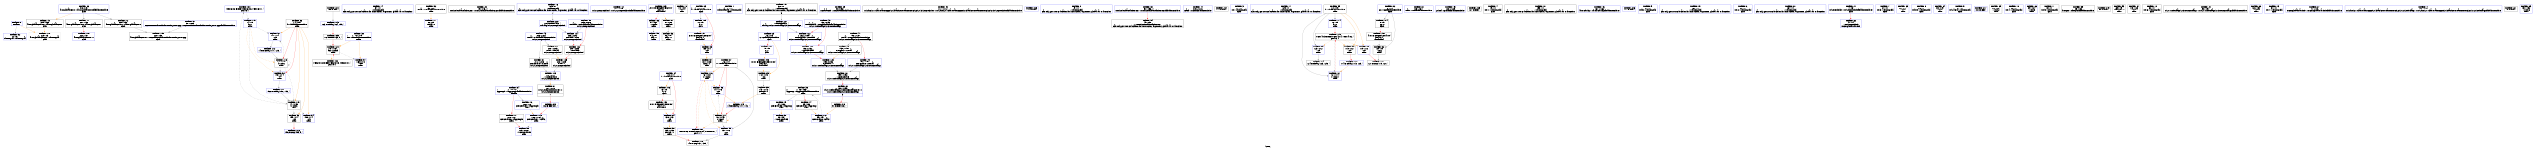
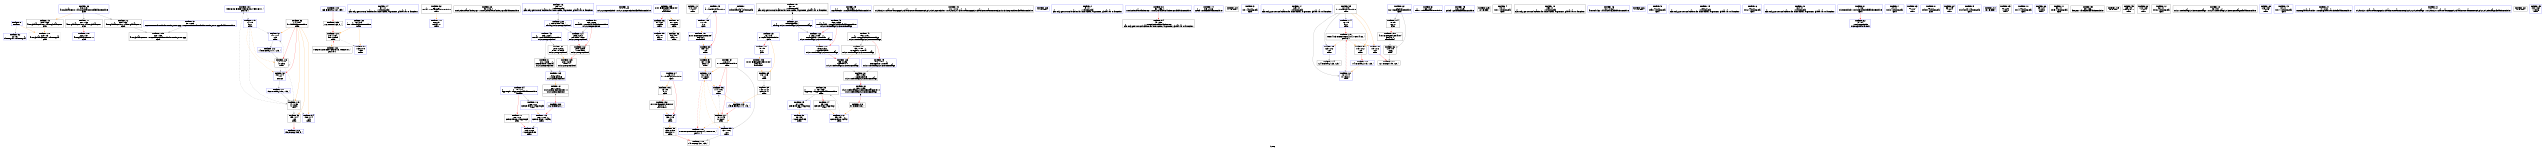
(333, 9) -> none
(280, 79) -> (280, 79)
